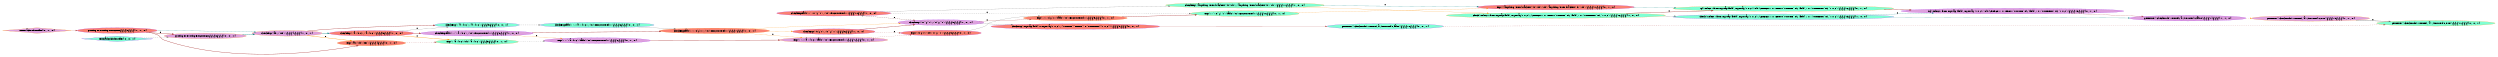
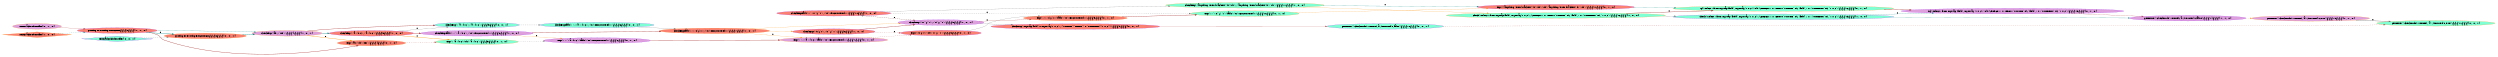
(37, 31) -> (37, 26)
(159, 33) -> (159, 33)
none -> (37, 35)
(205, 36) -> (205, 36)
